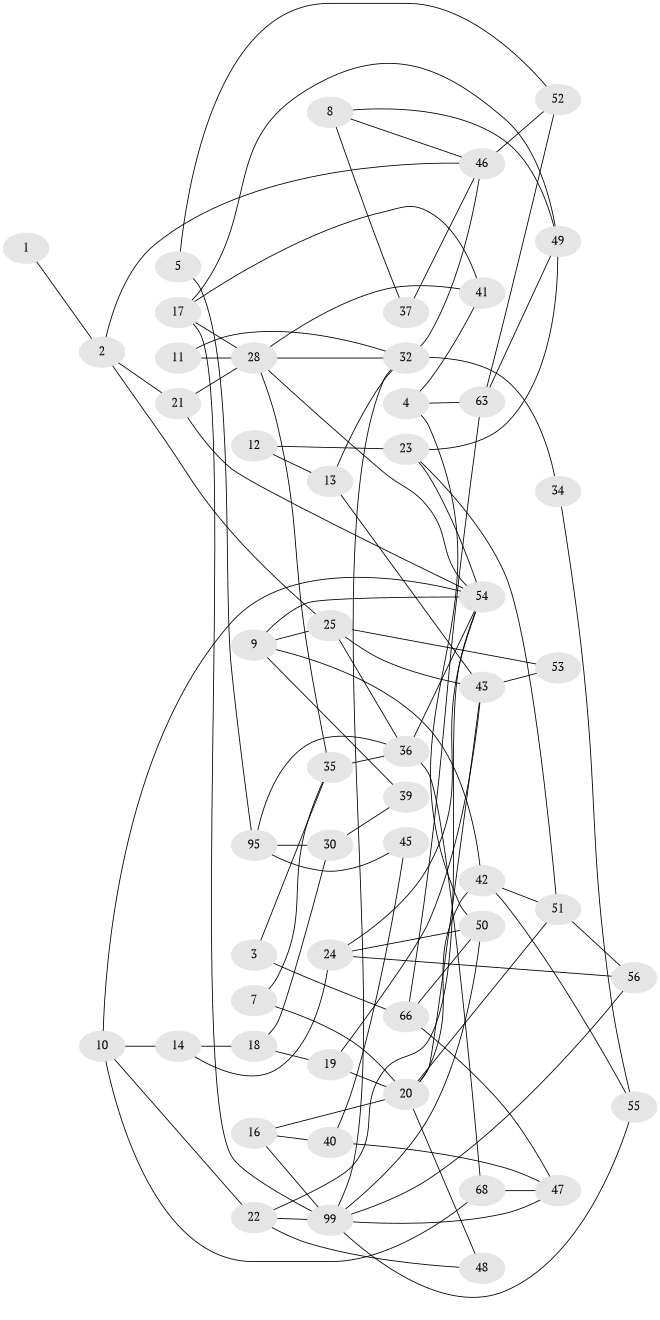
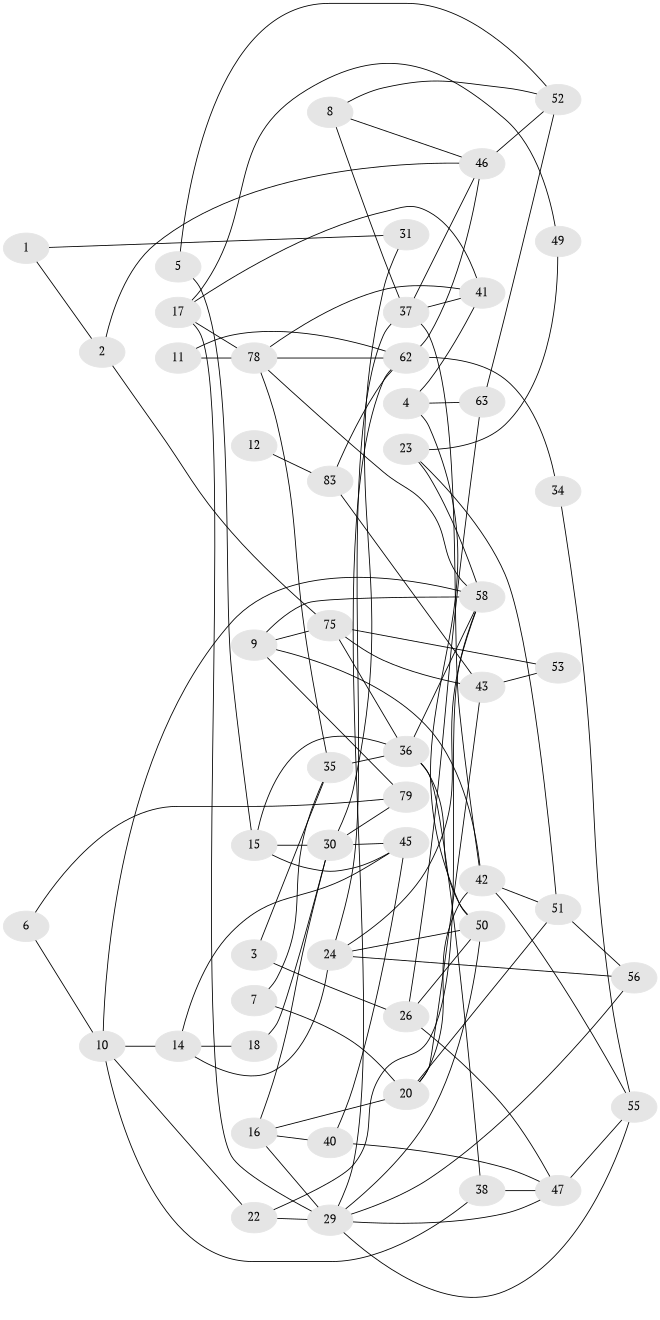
(480, 127) -> (436, 81)
none -> (406, 235)
none -> (438, 304)
(520, 322) -> none
(254, 358) -> (254, 358)
(406, 358) -> (406, 358)
(178, 404) -> none
(330, 448) -> none
none -> (452, 470)
(330, 481) -> (330, 481)
(482, 597) -> (482, 597)
(330, 626) -> (330, 626)
none -> (357, 631)
(406, 797) -> (406, 797)
none -> (444, 839)
none -> (368, 844)
(254, 845) -> (254, 845)
none -> (258, 911)
none -> (26, 926)
none -> (295, 990)
(406, 1017) -> (406, 1017)
(330, 1065) -> none
none -> (596, 1149)
(482, 1191) -> (482, 1191)
(330, 1220) -> (330, 1220)
(482, 1268) -> none
